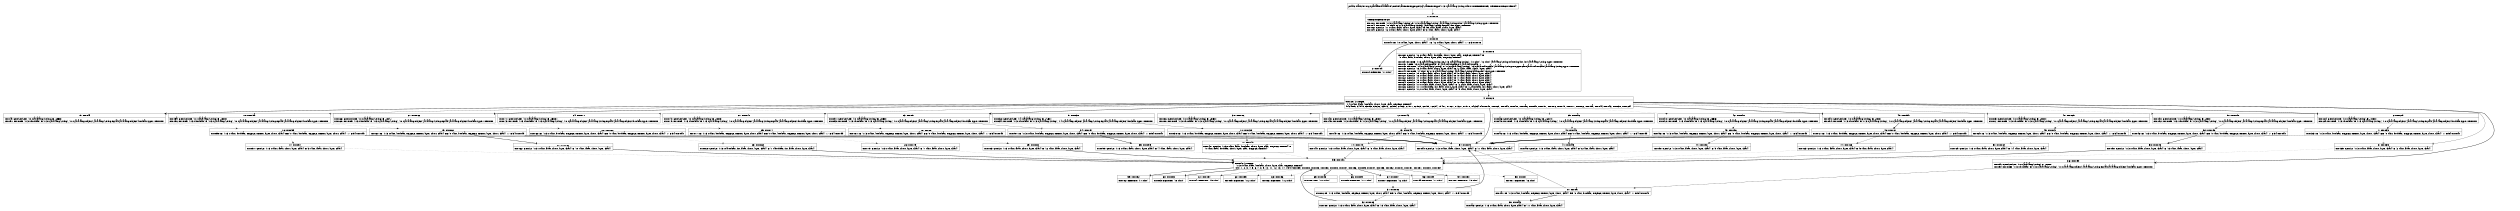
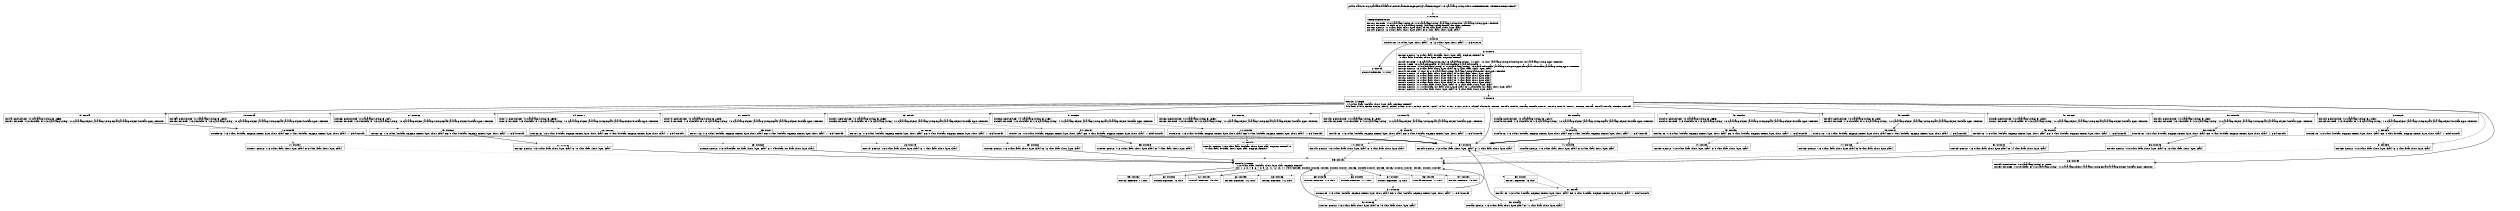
(194, 126) -> (194, 126)
(1245, 172) -> (1245, 172)
none -> (1482, 176)
(1814, 178) -> (1546, 185)
(1317, 181) -> (1320, 181)
